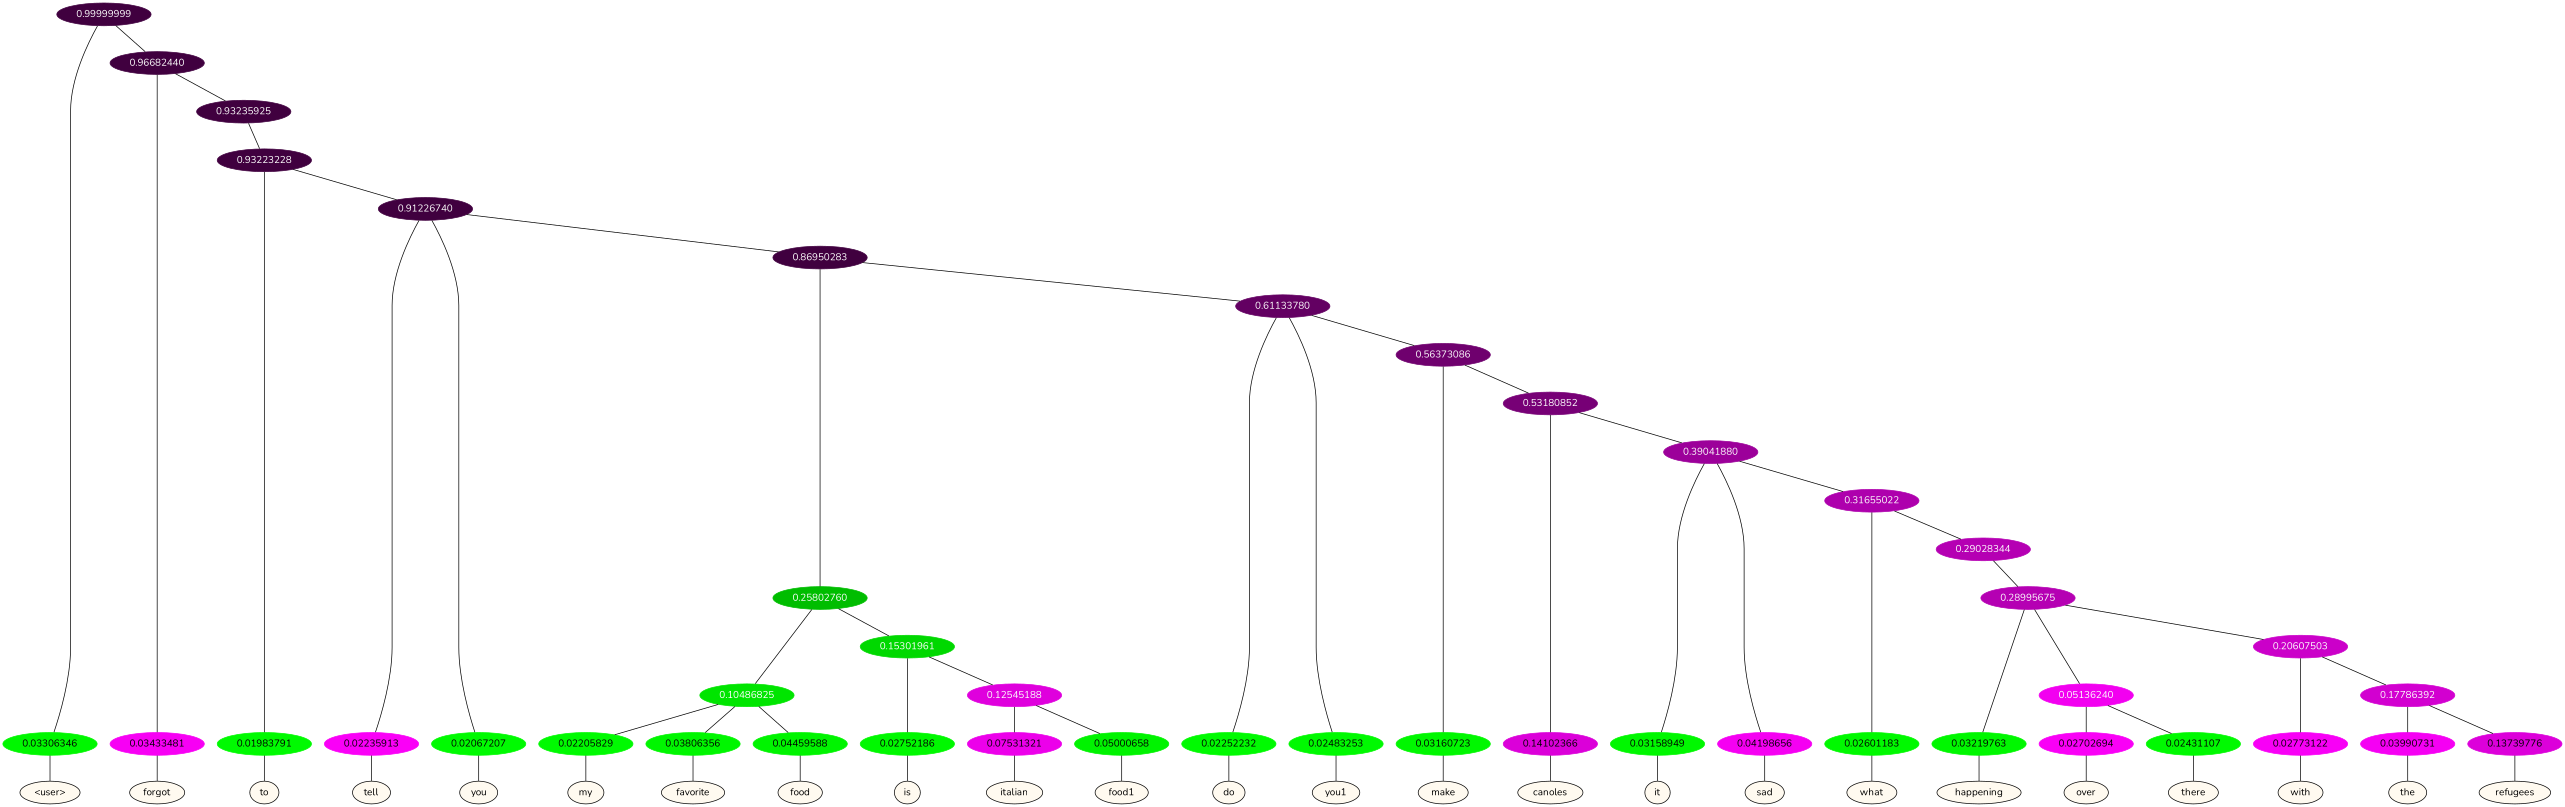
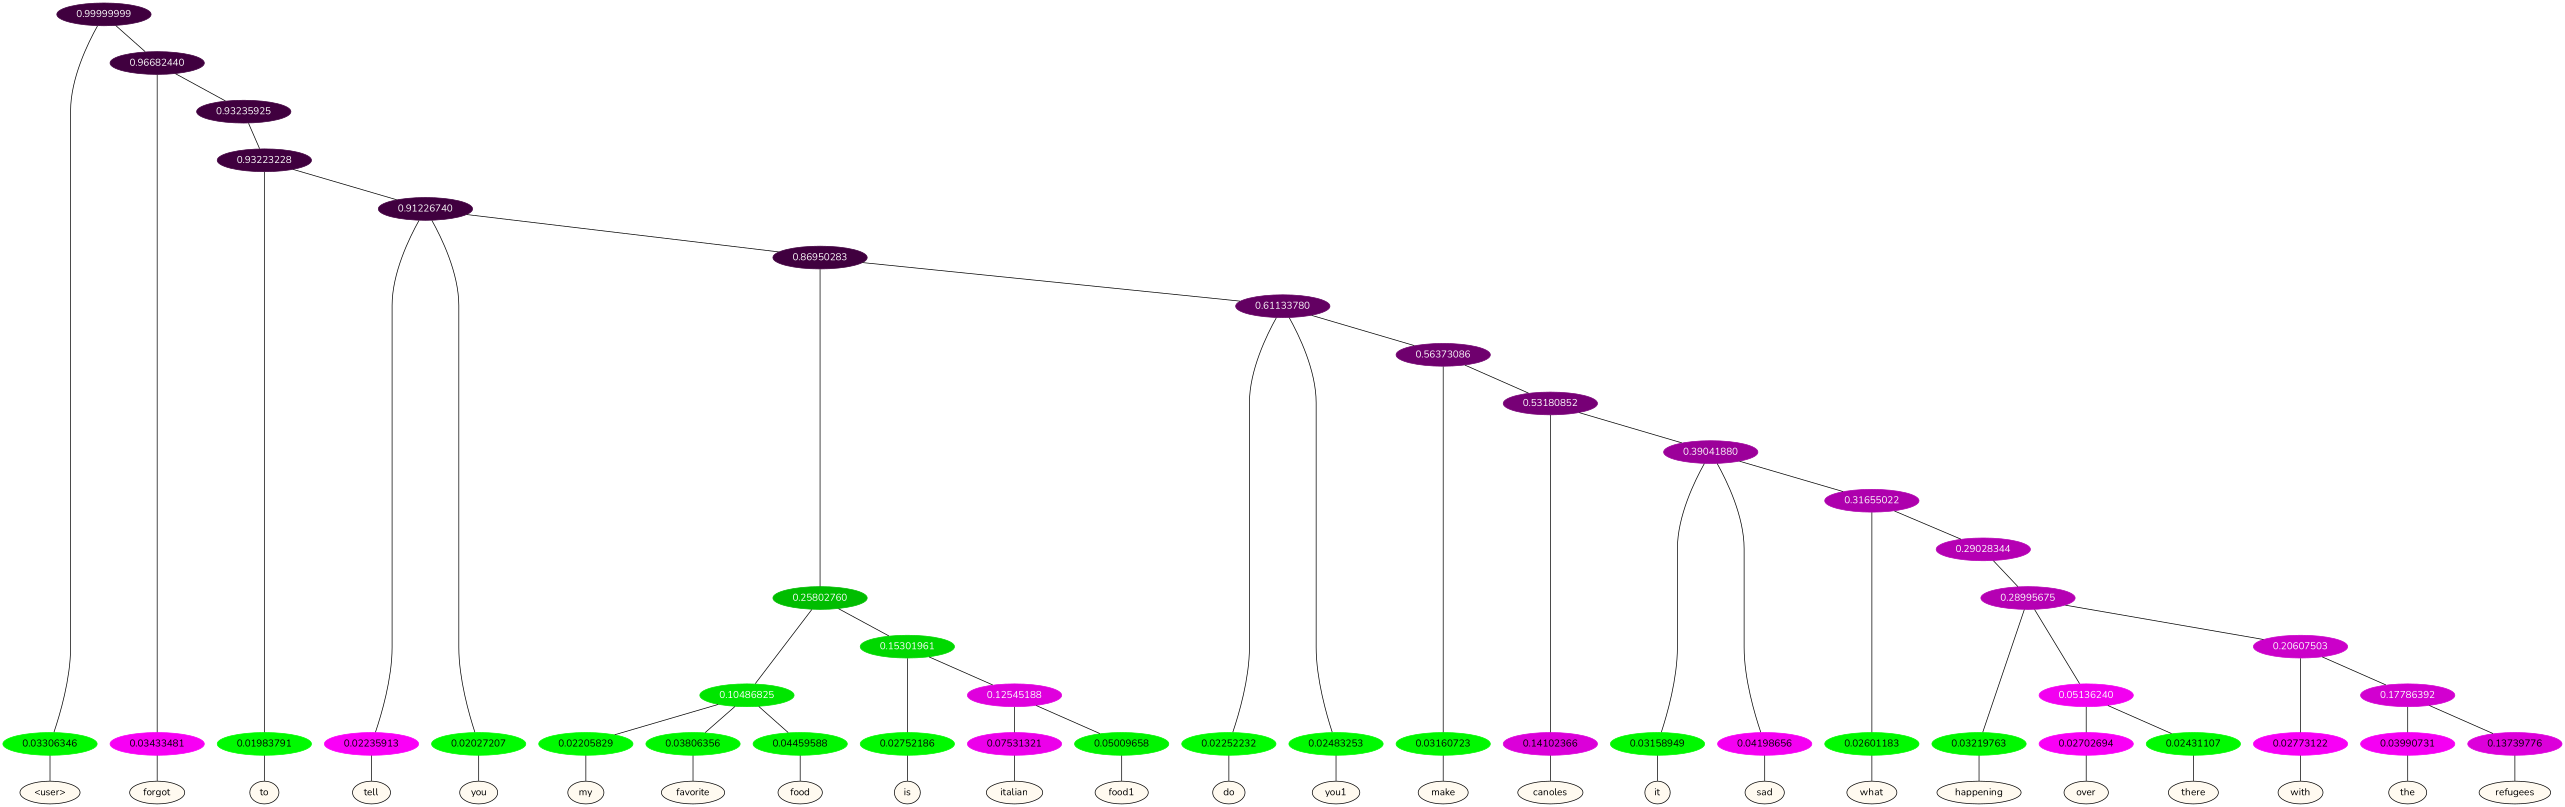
(479, 744) -> (479, 744)
(1122, 744) -> (1122, 744)
